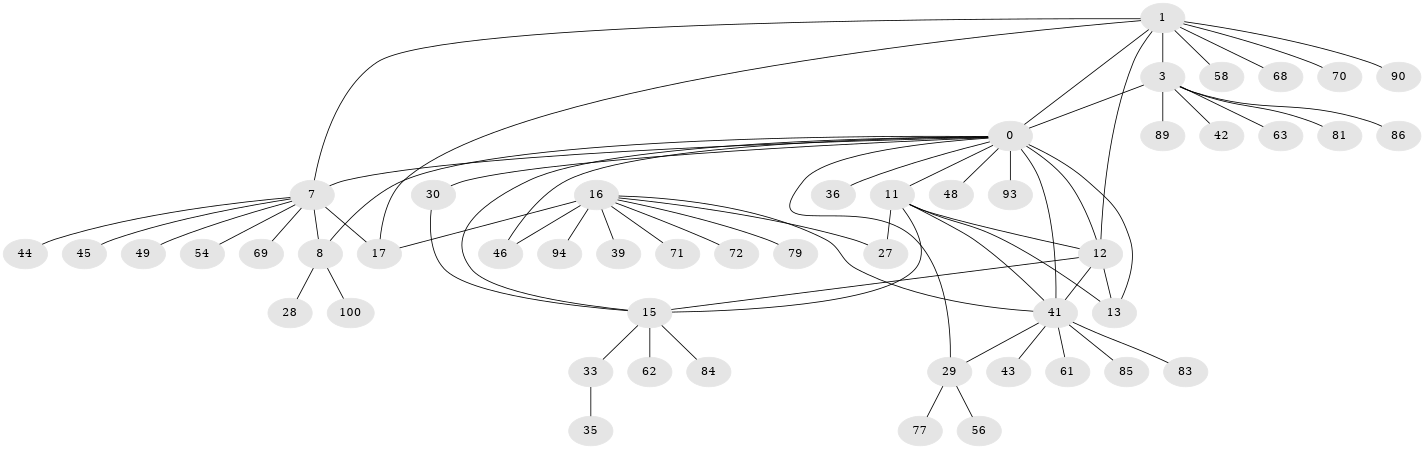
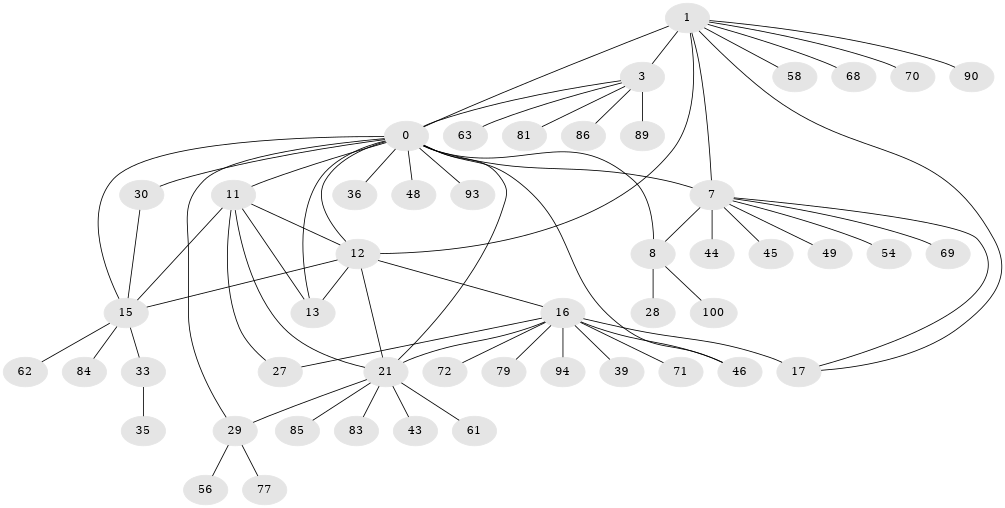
(1222, 136) -> none
none -> (456, 282)
(1055, 313) -> (386, 372)
